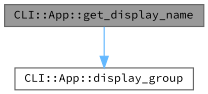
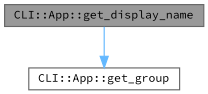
(104, 79) -> (104, 79)
